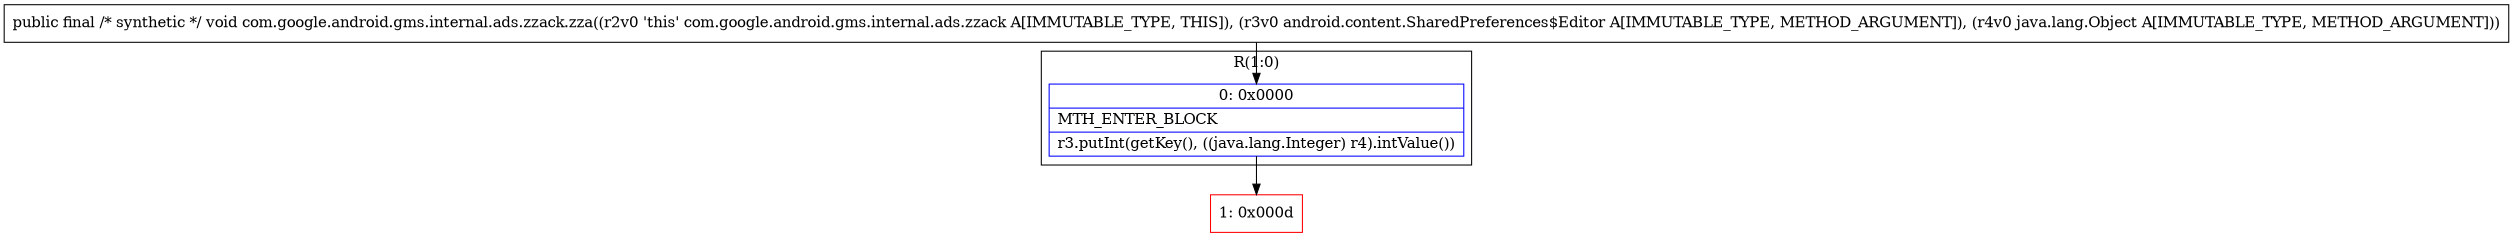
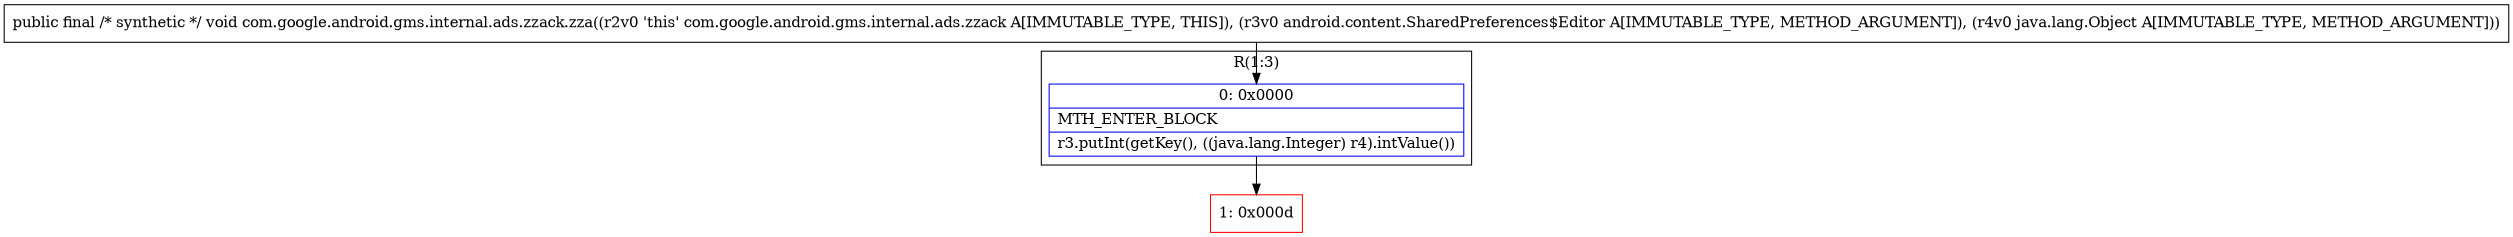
(1256, 63) -> (1256, 63)
